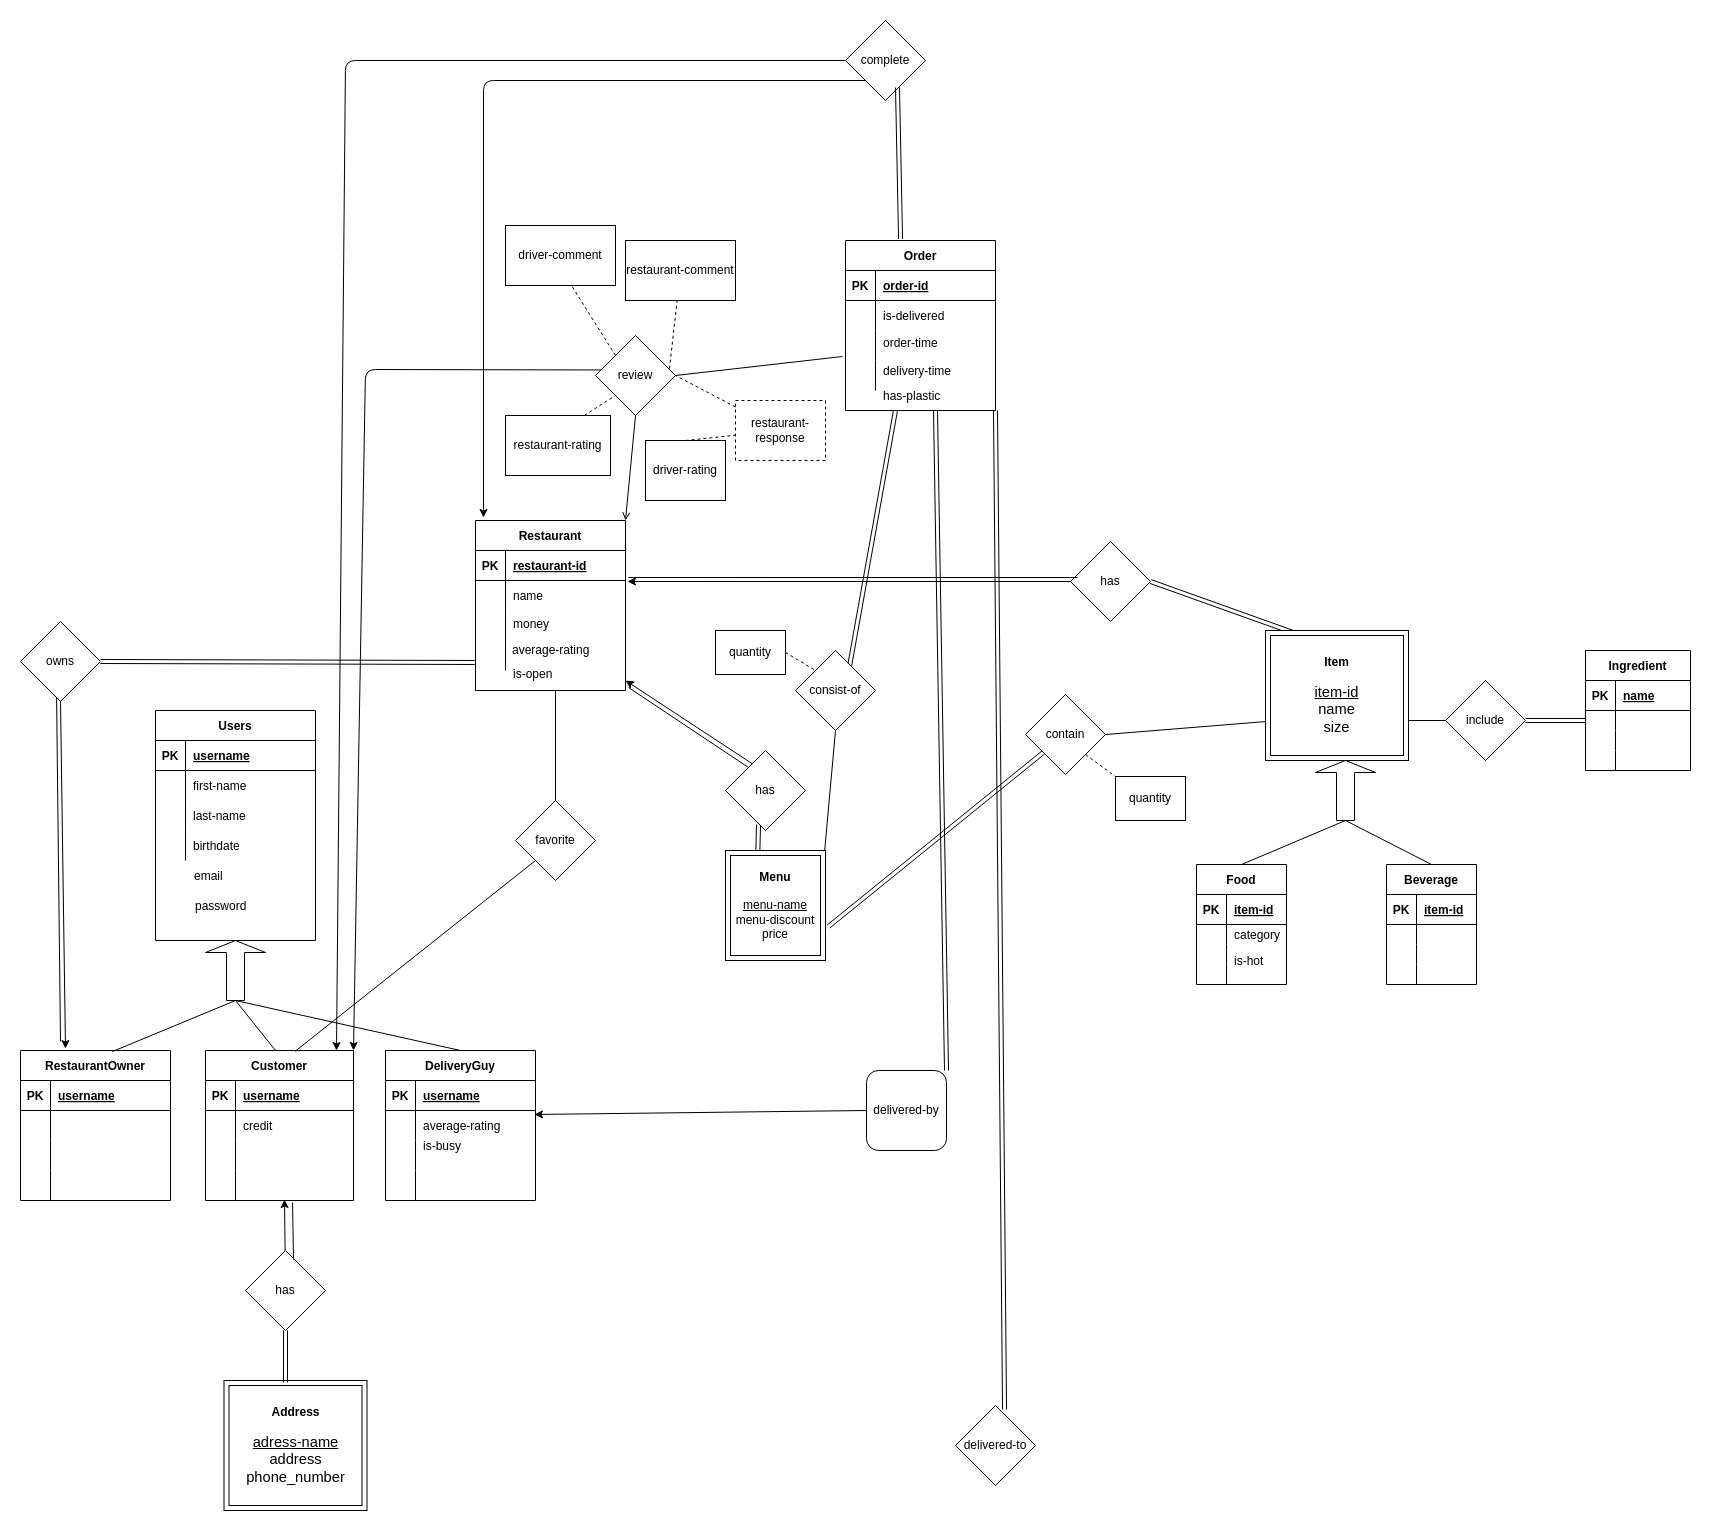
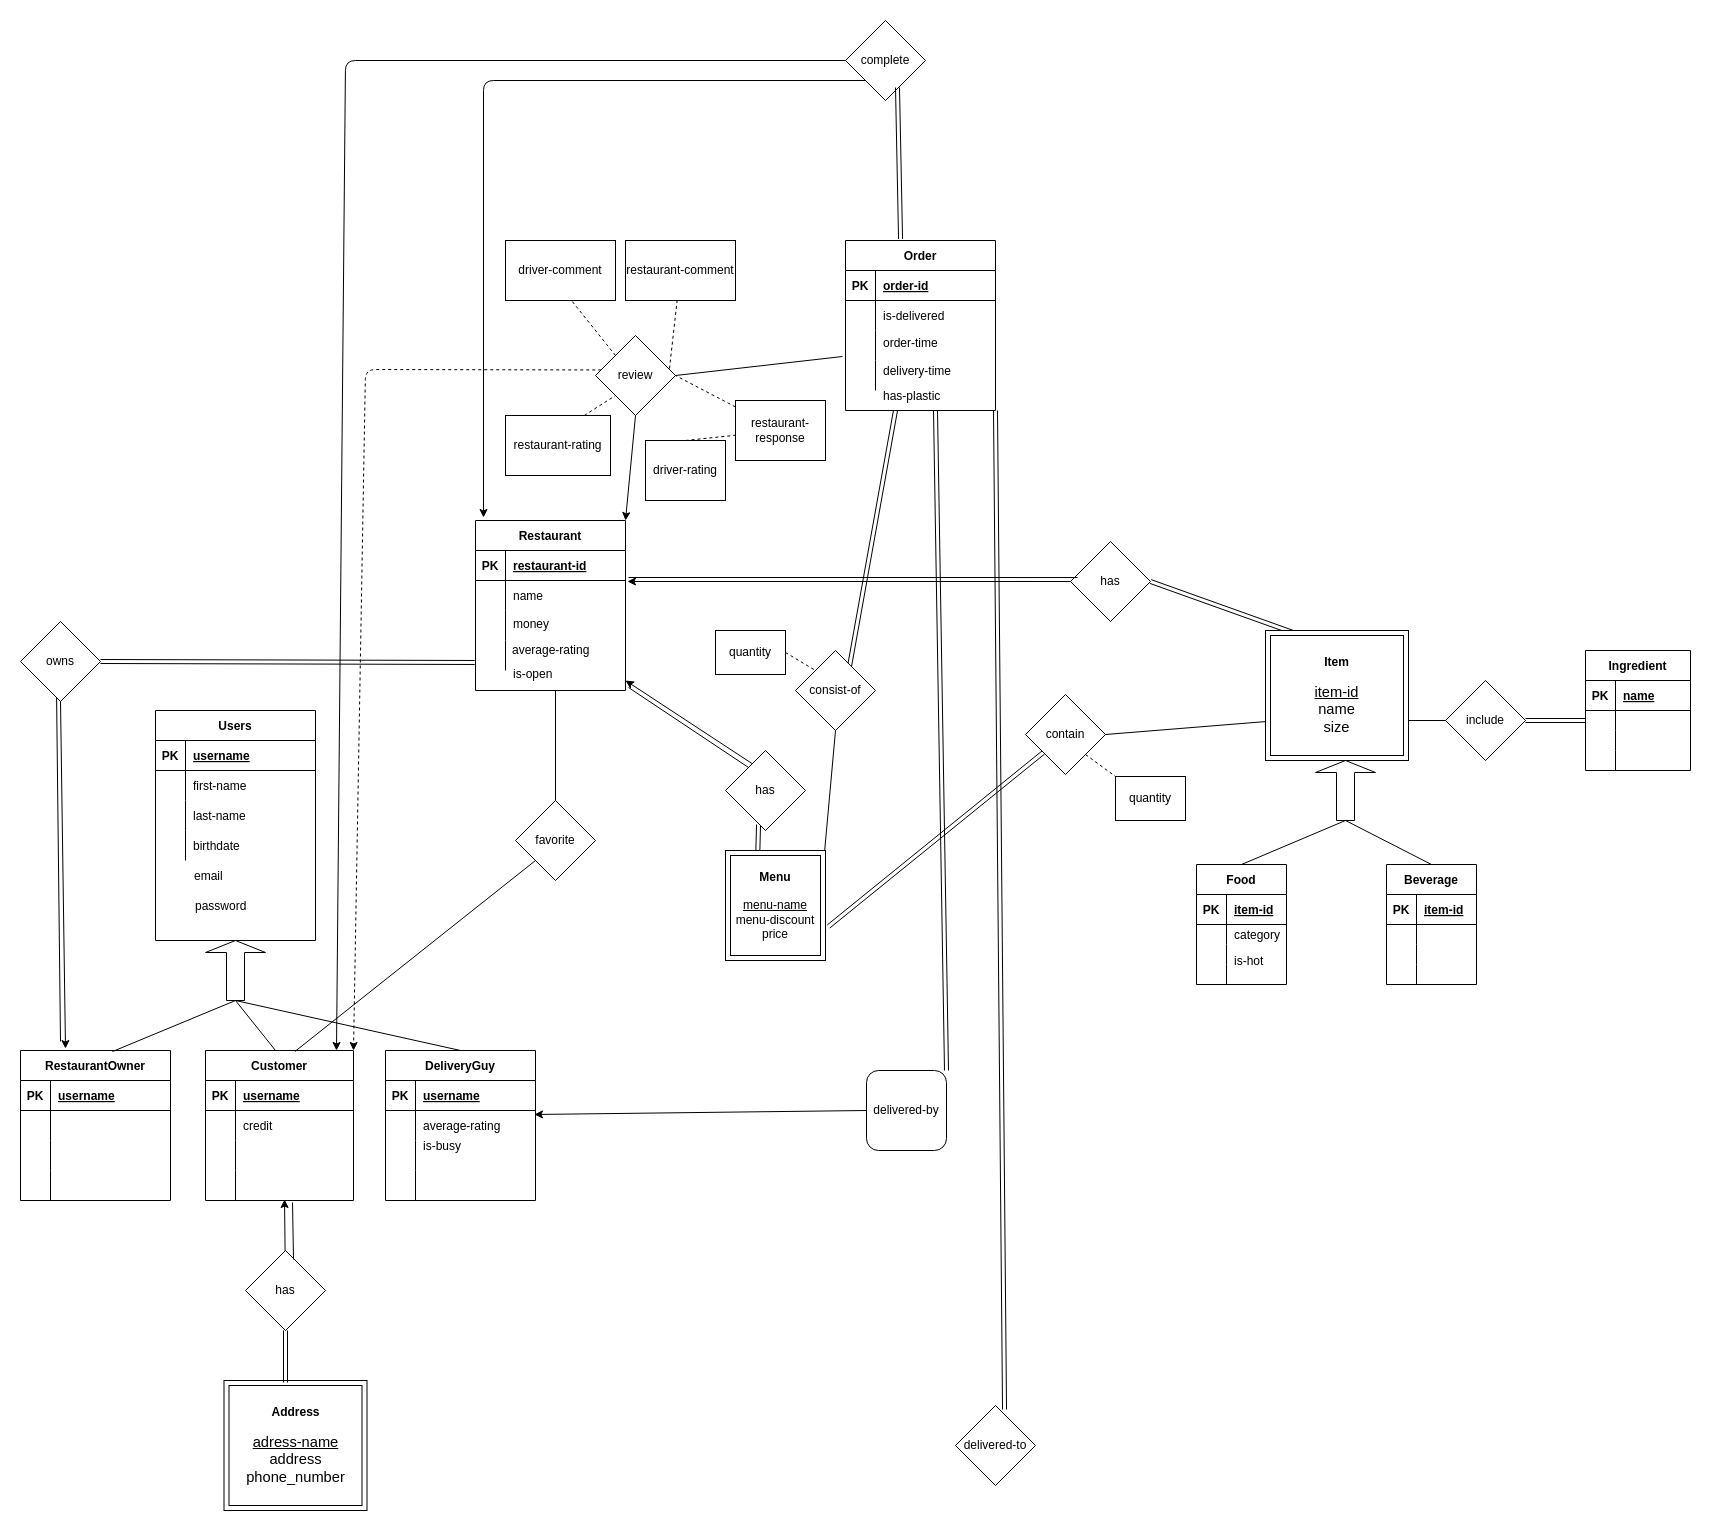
(561, 256) -> (561, 271)
(781, 431) -> (781, 431)
(626, 514) -> (626, 512)
(362, 595) -> (362, 595)
